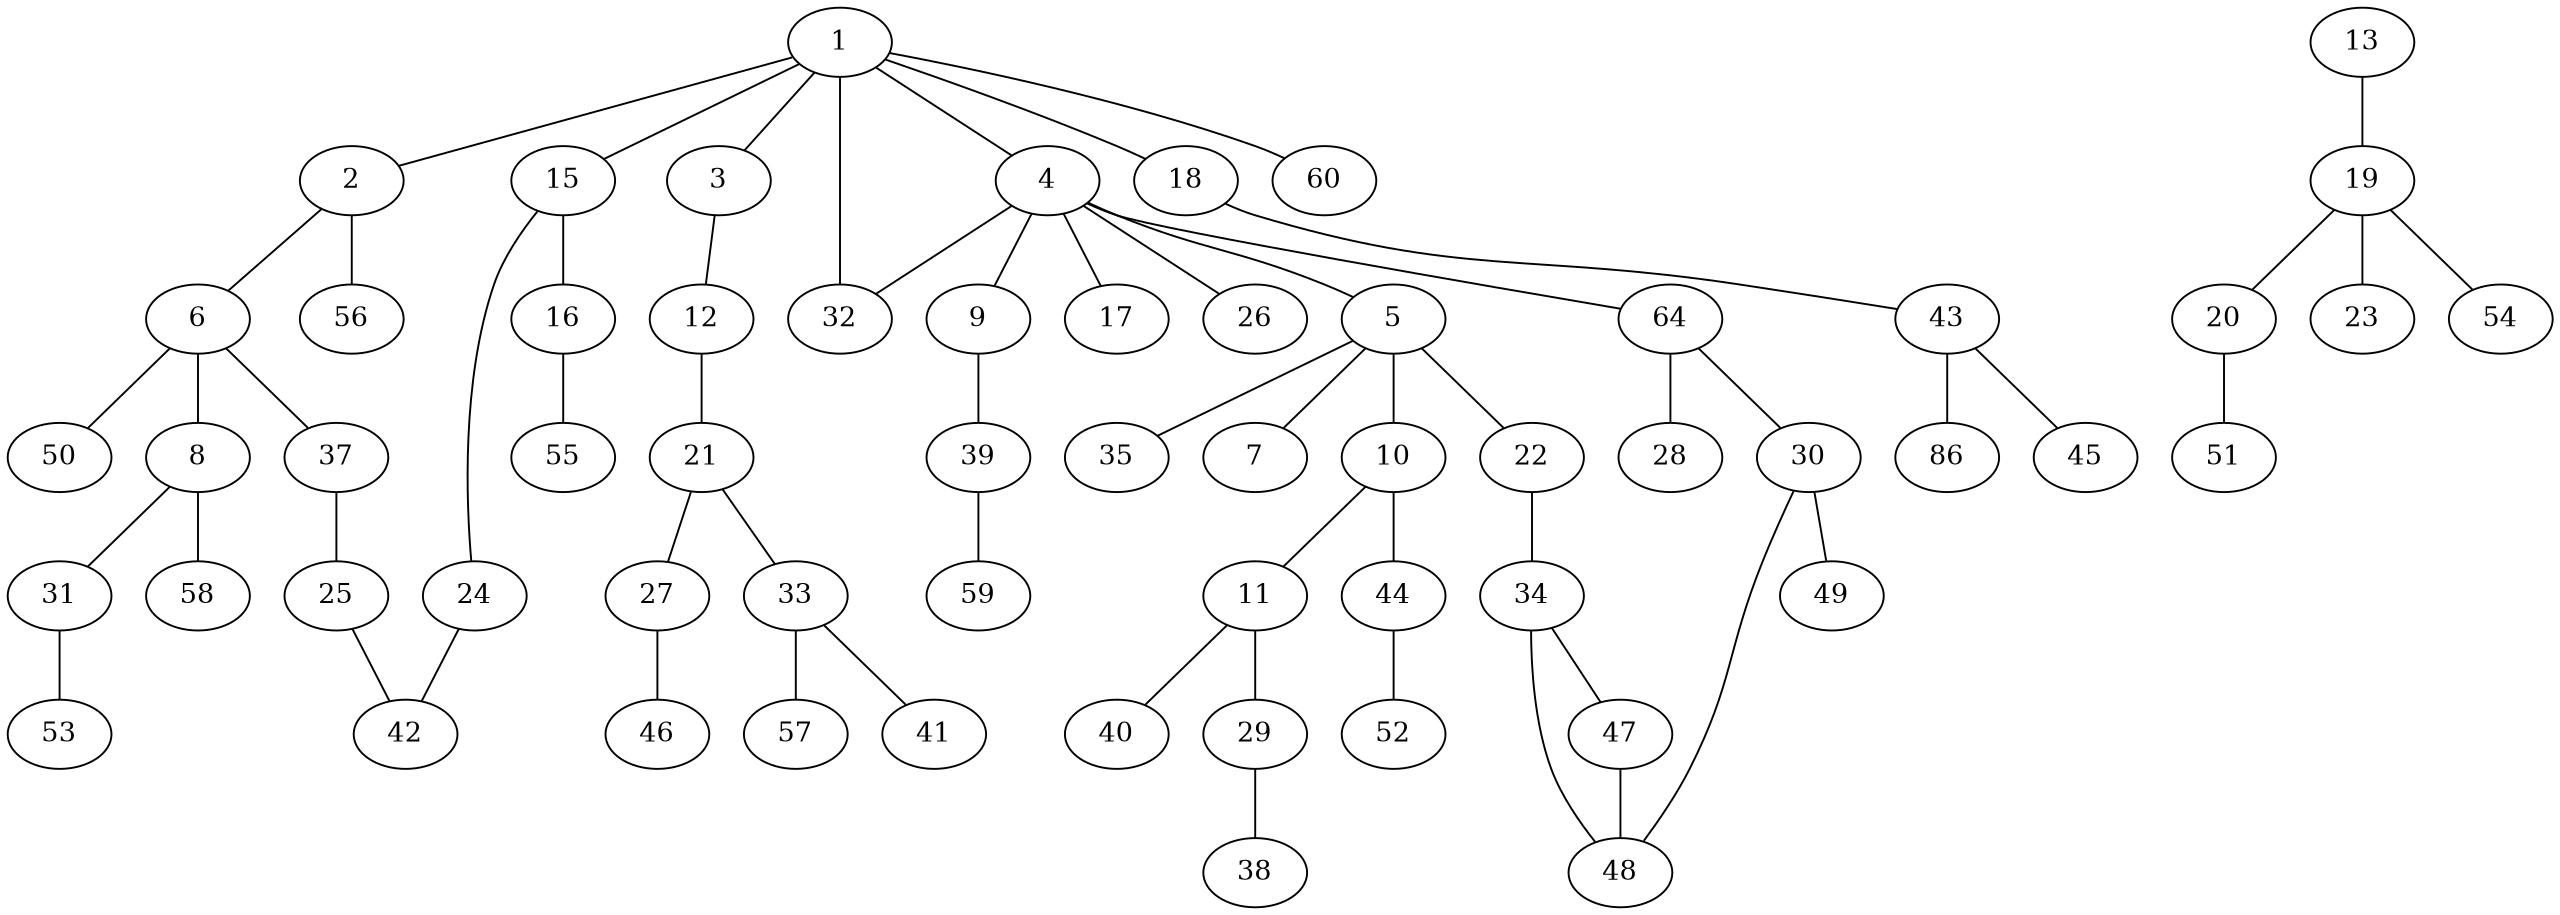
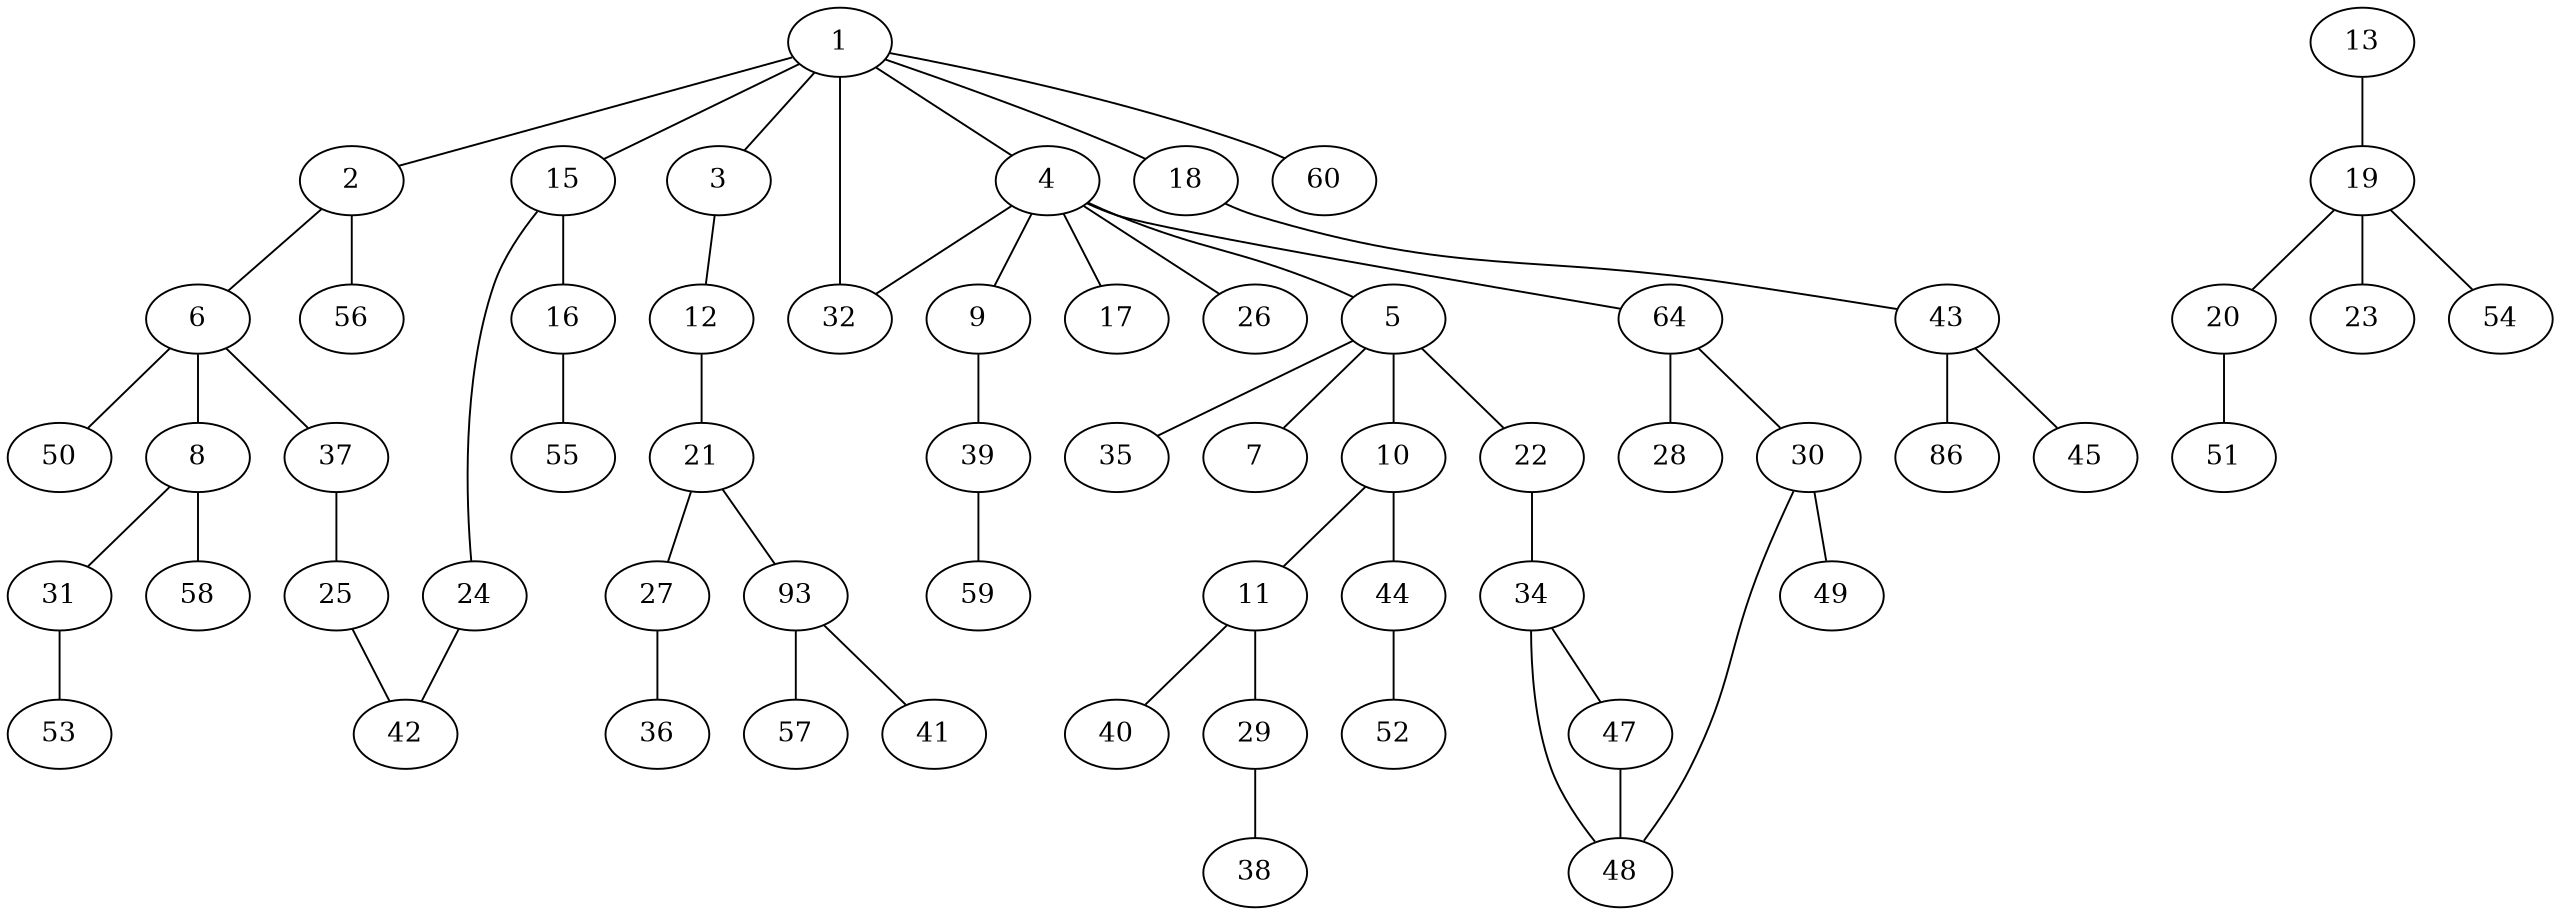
(796, 596) -> (796, 596)
(657, 734) -> (657, 734)
